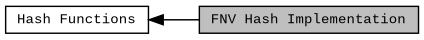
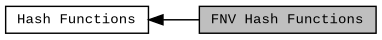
(309, 20) -> (288, 20)
